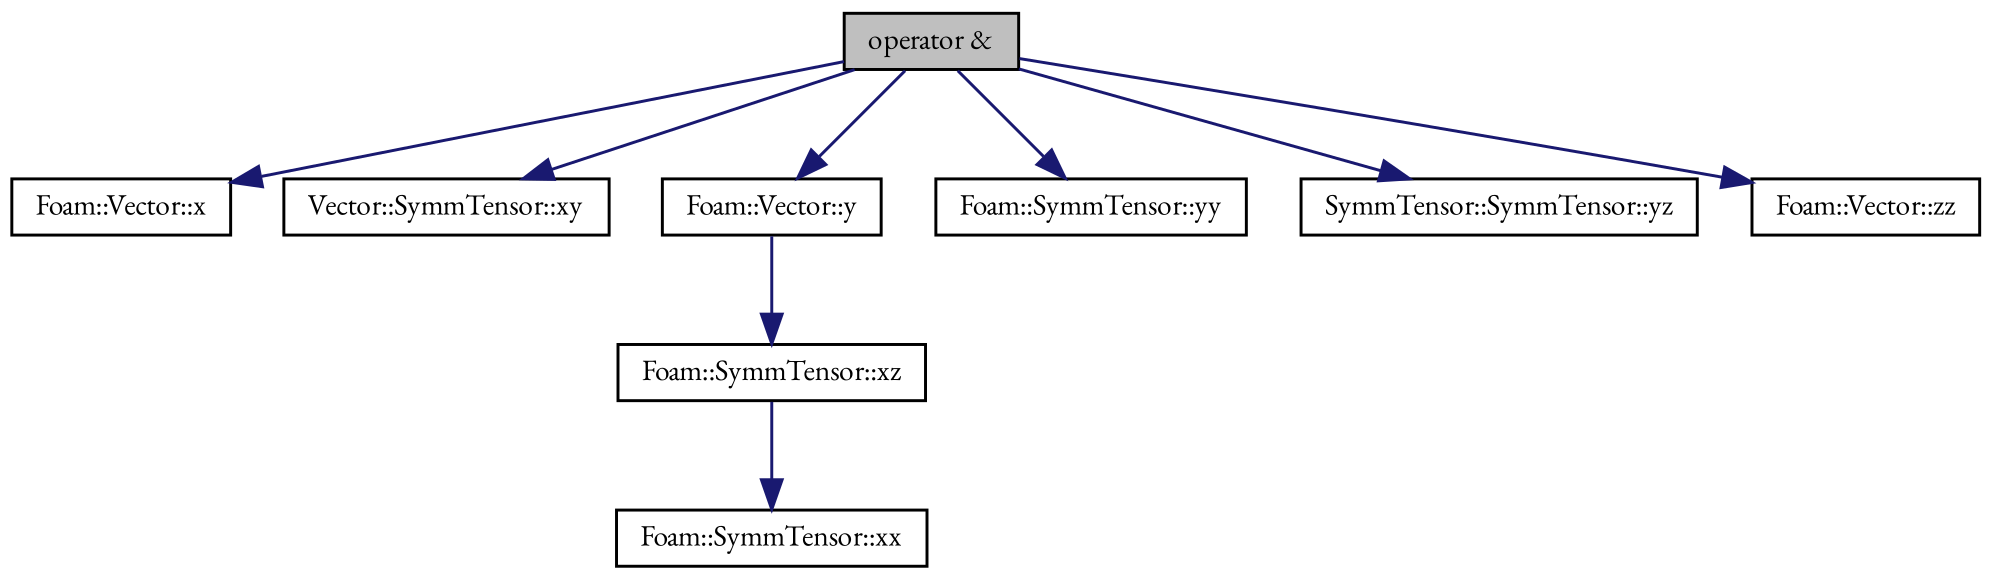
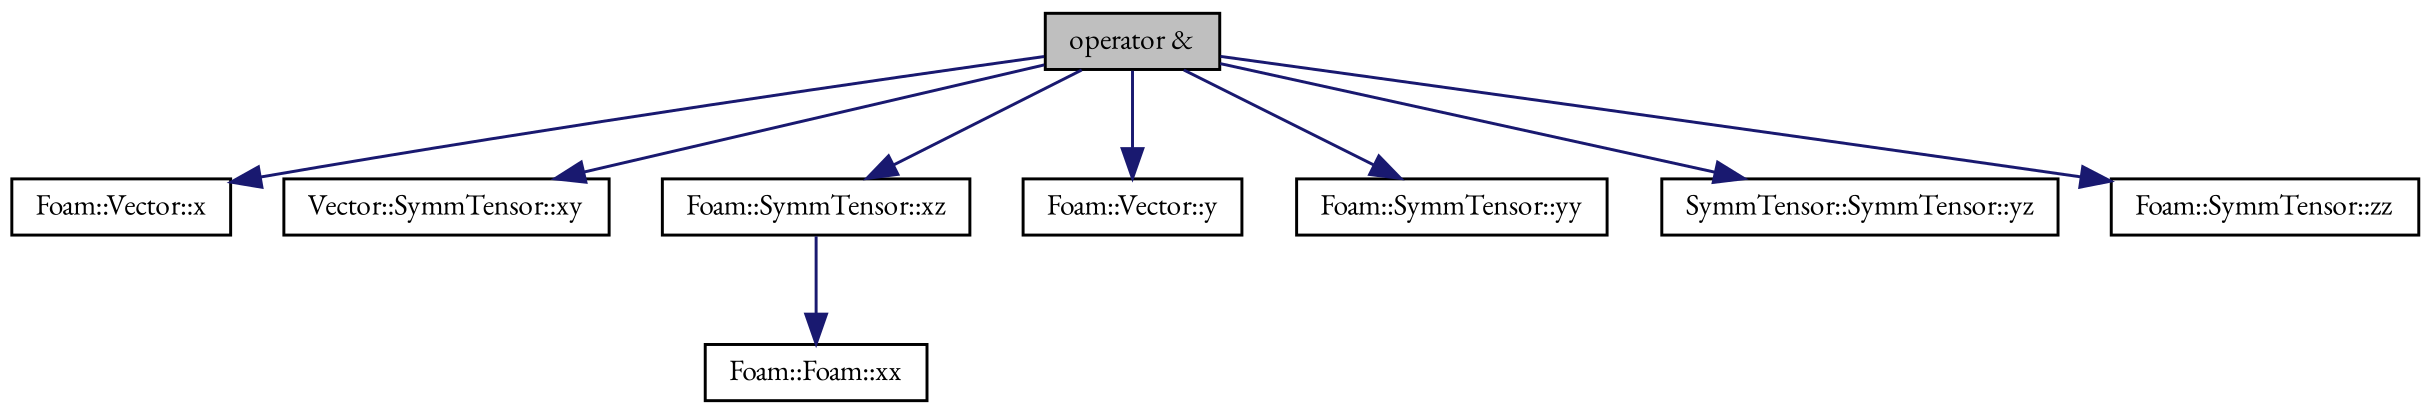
(1866, 207) -> (2265, 207)
(772, 275) -> (988, 117)
(772, 538) -> (816, 373)
